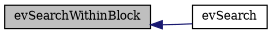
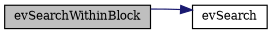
(177, 24) -> (166, 9)
